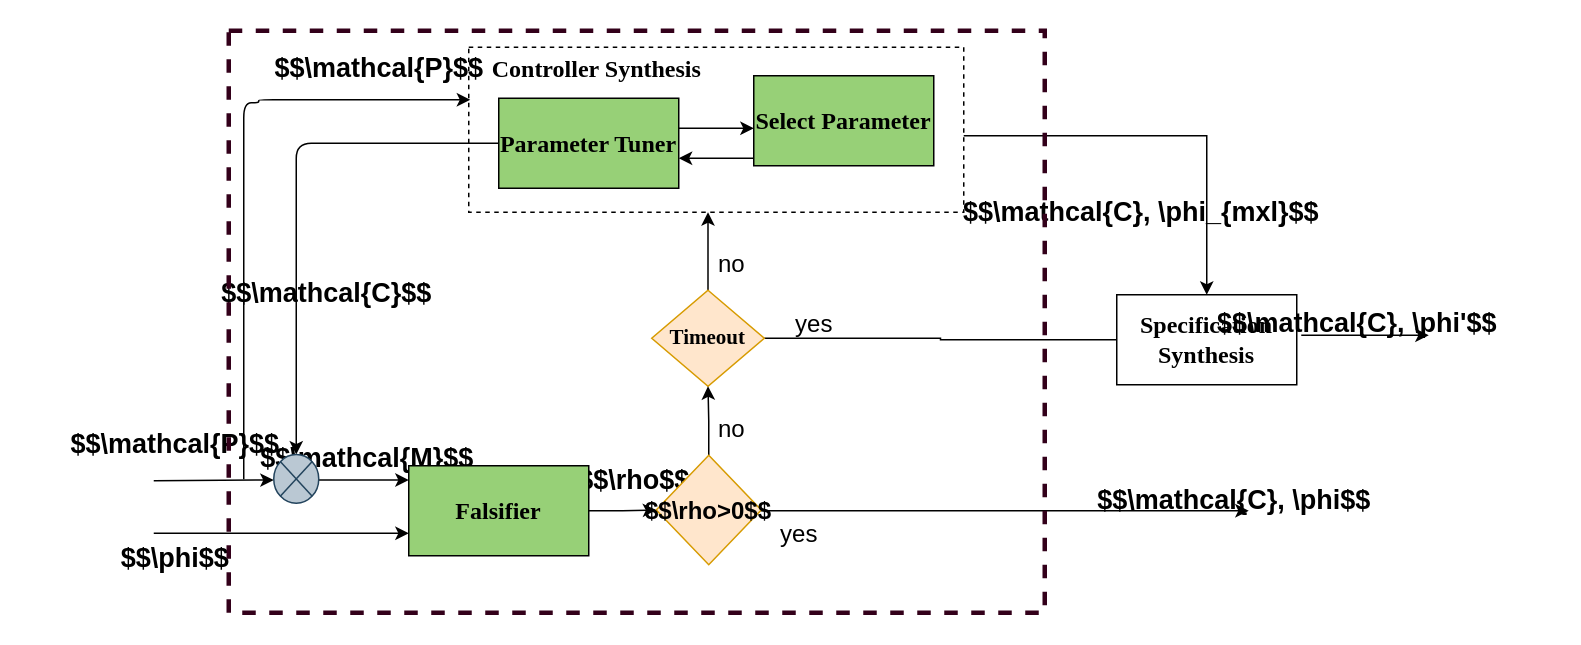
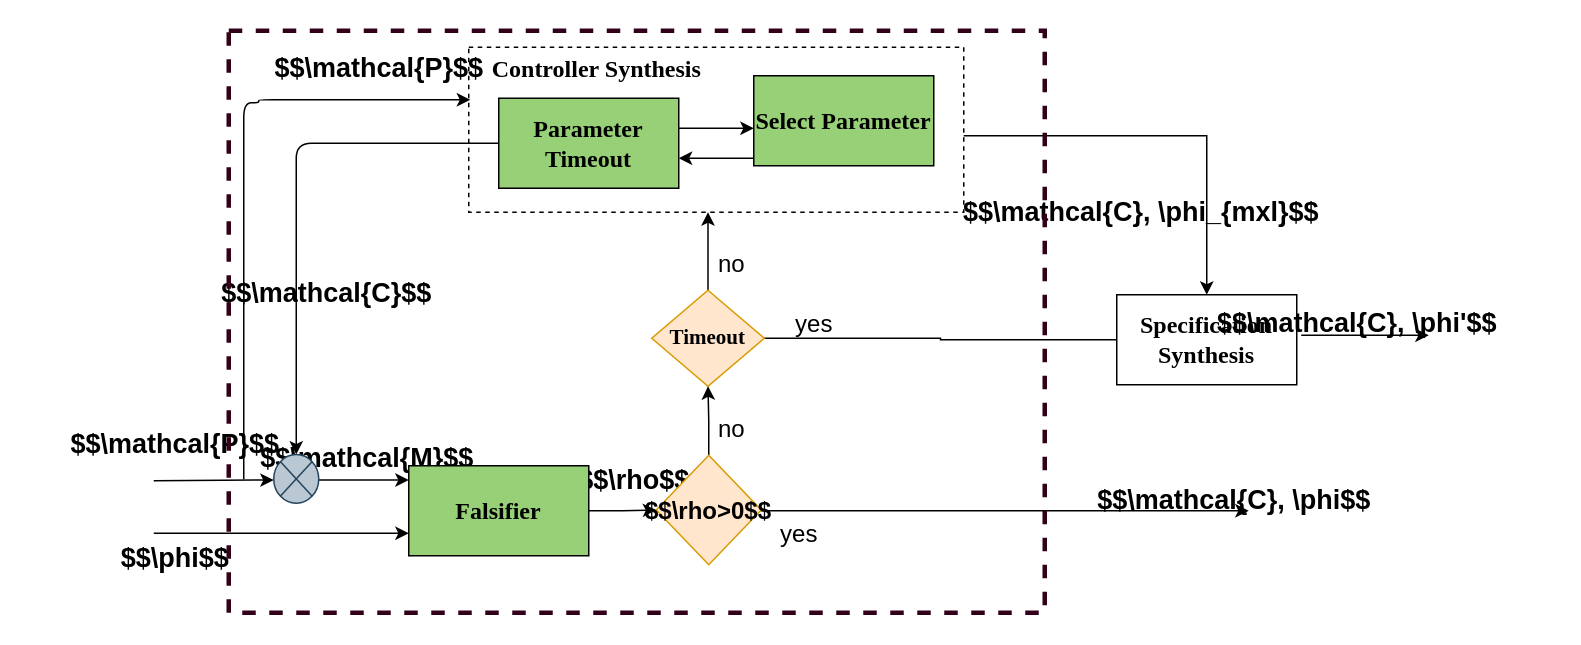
(589, 143) -> (589, 143)
